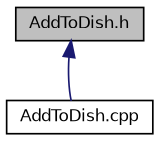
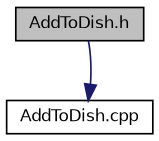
(69, 79) -> (91, 62)
